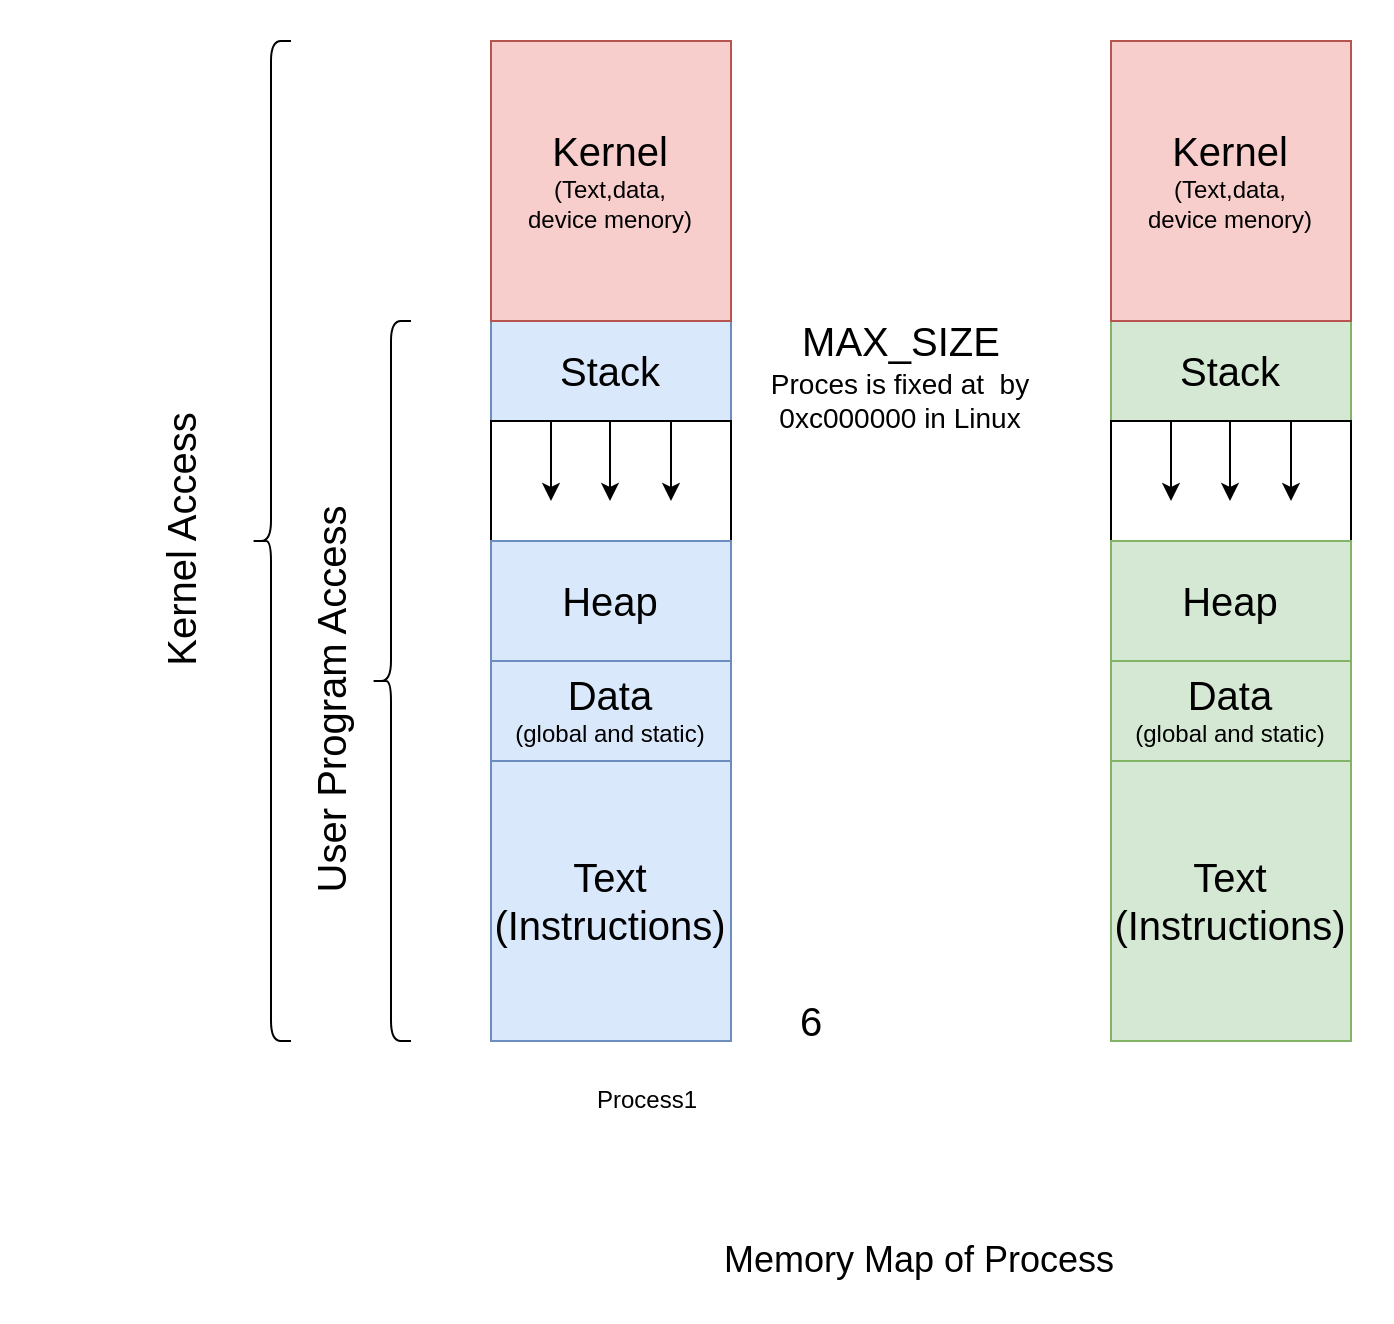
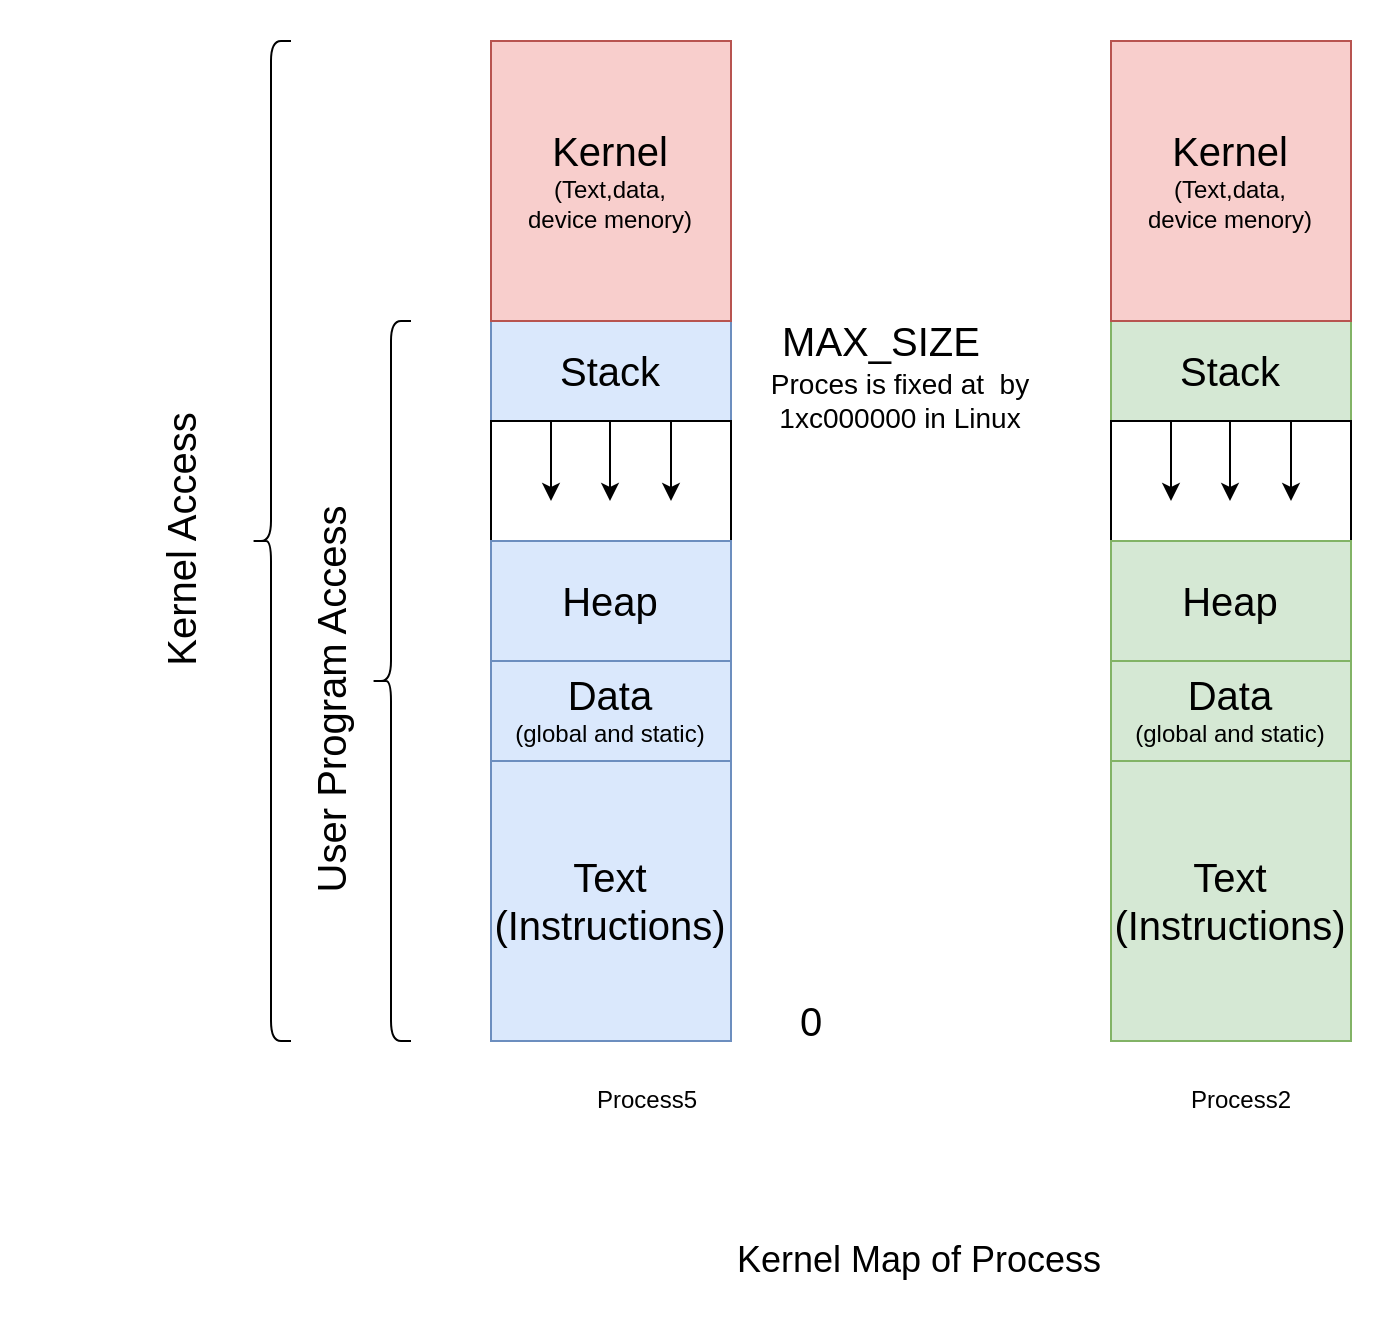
(901, 341) -> (881, 341)
(901, 401) -> (901, 401)
(812, 1021) -> (812, 1021)
(648, 1101) -> (648, 1101)
none -> (1241, 1101)
(920, 1261) -> (920, 1261)
